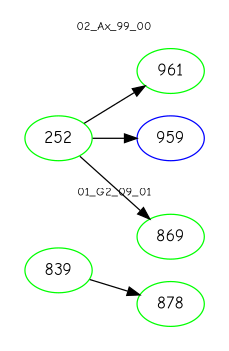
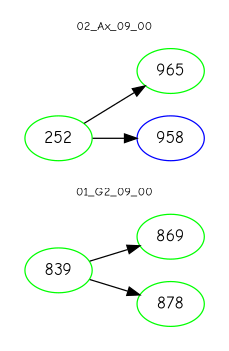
(115, 27) -> (115, 27)
(171, 71) -> (171, 71)
(171, 138) -> (171, 138)
(116, 189) -> (109, 255)
(115, 192) -> (115, 192)
